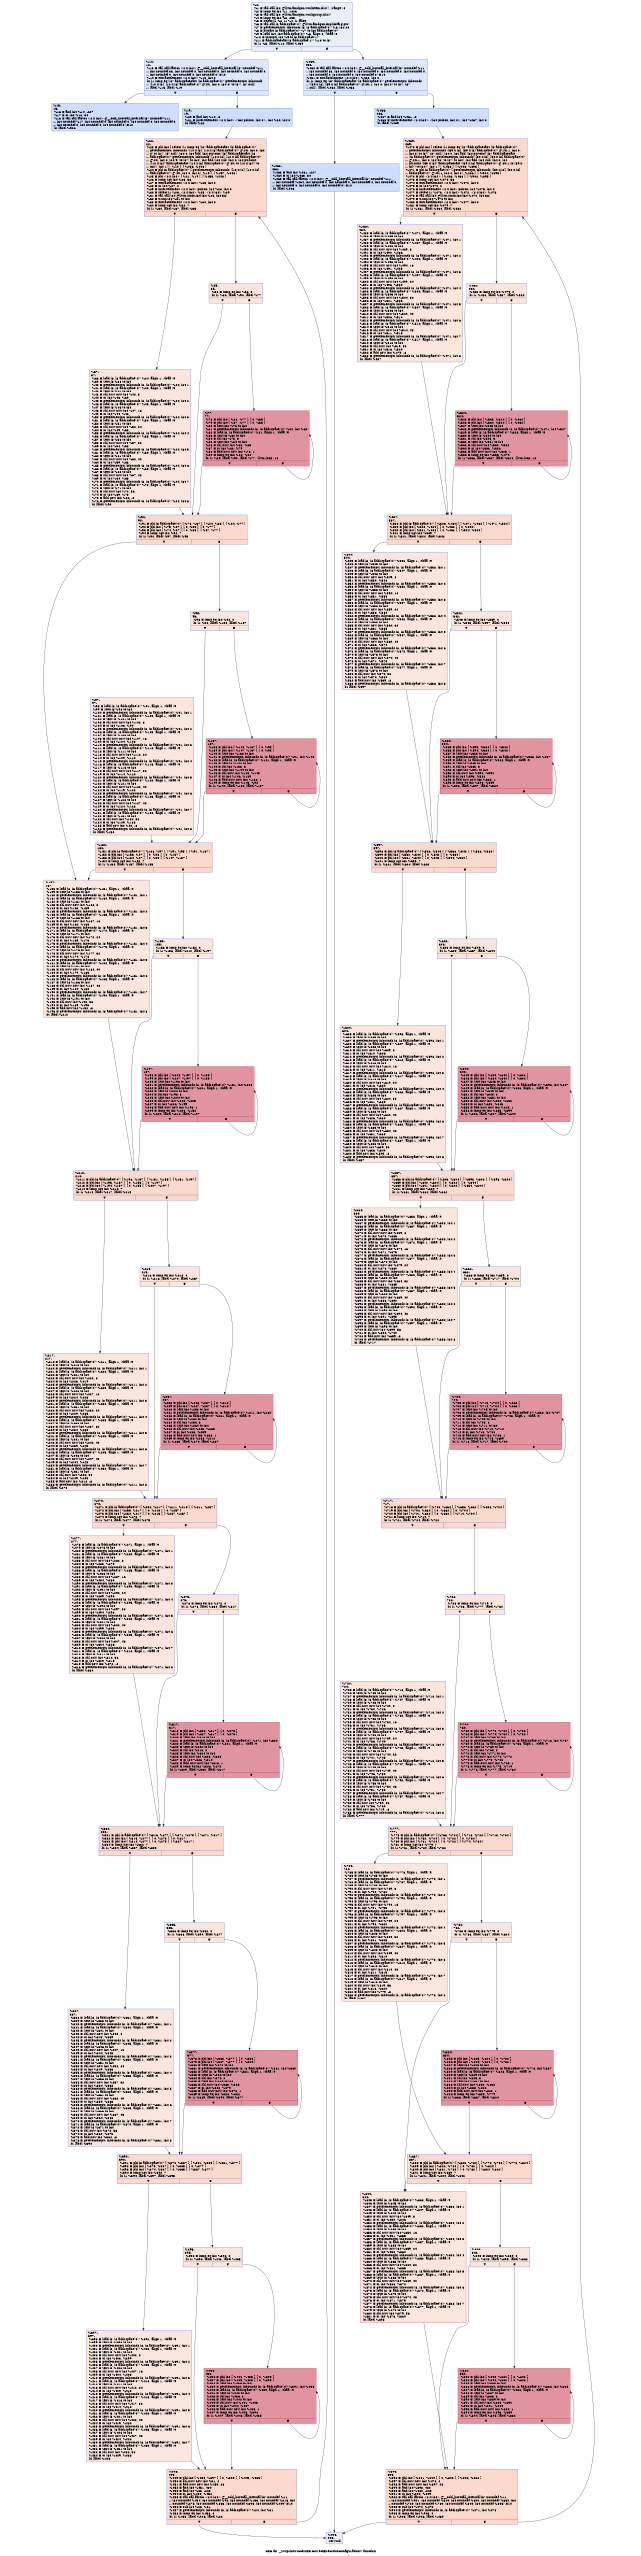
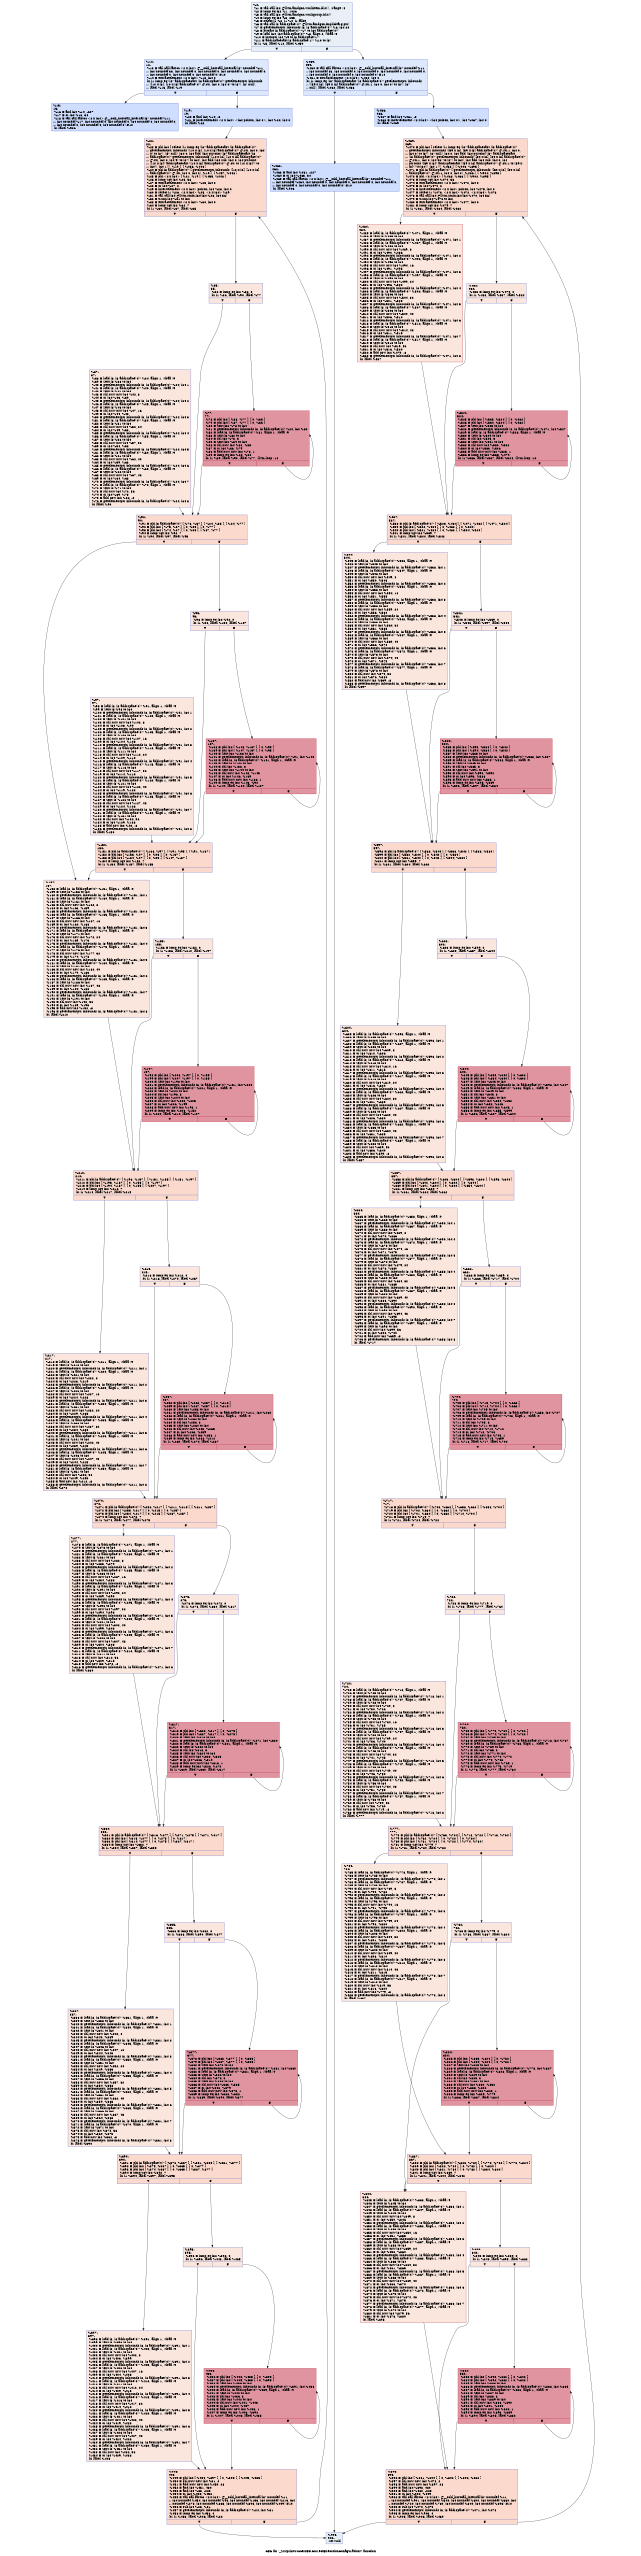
(169, 292) -> none
(410, 293) -> (410, 293)
(452, 1064) -> none
